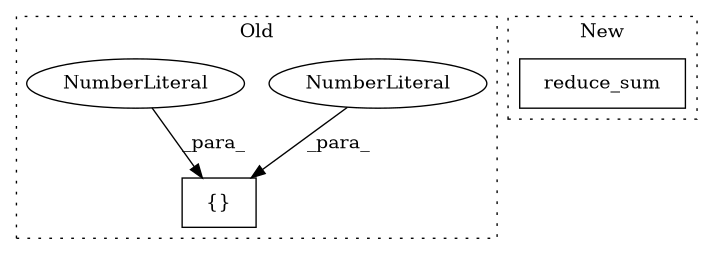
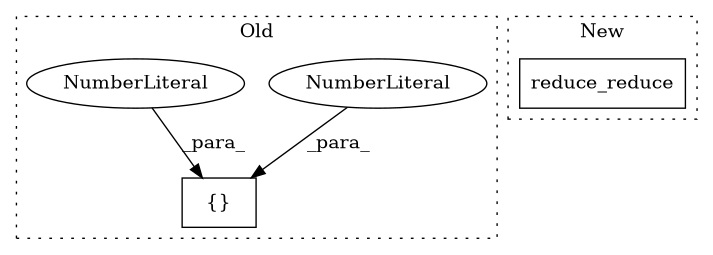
(603, 84) -> (603, 84)
